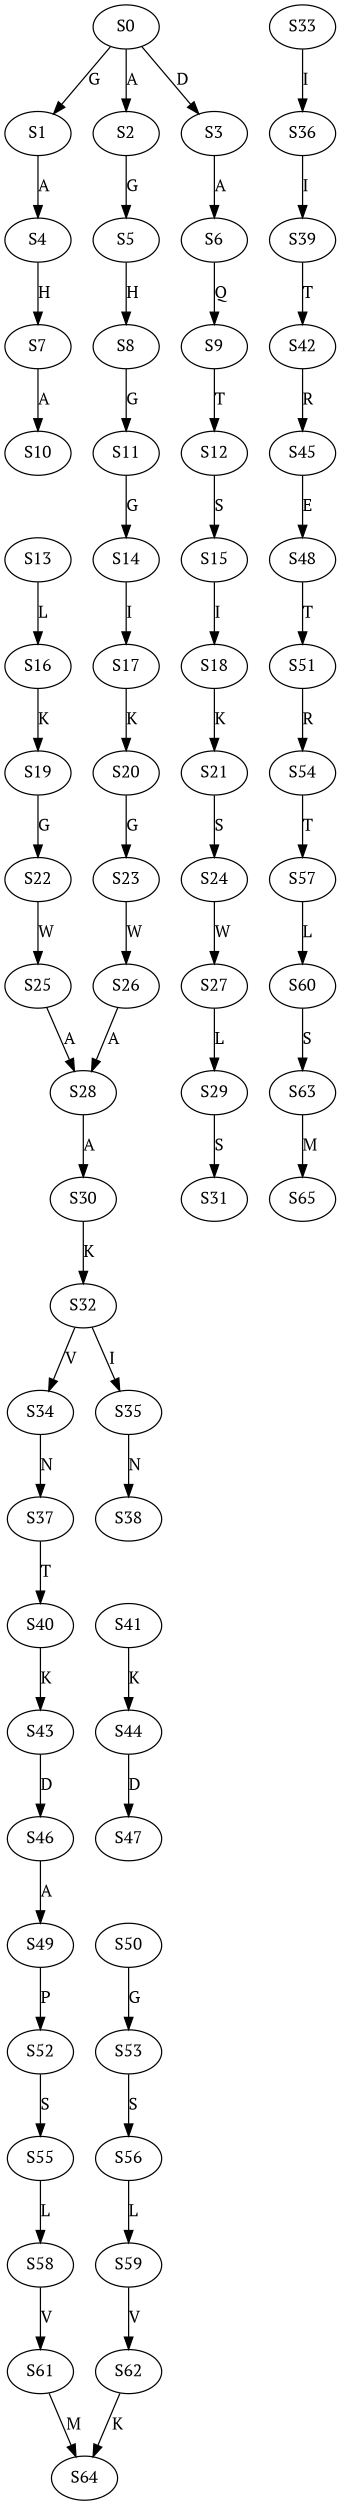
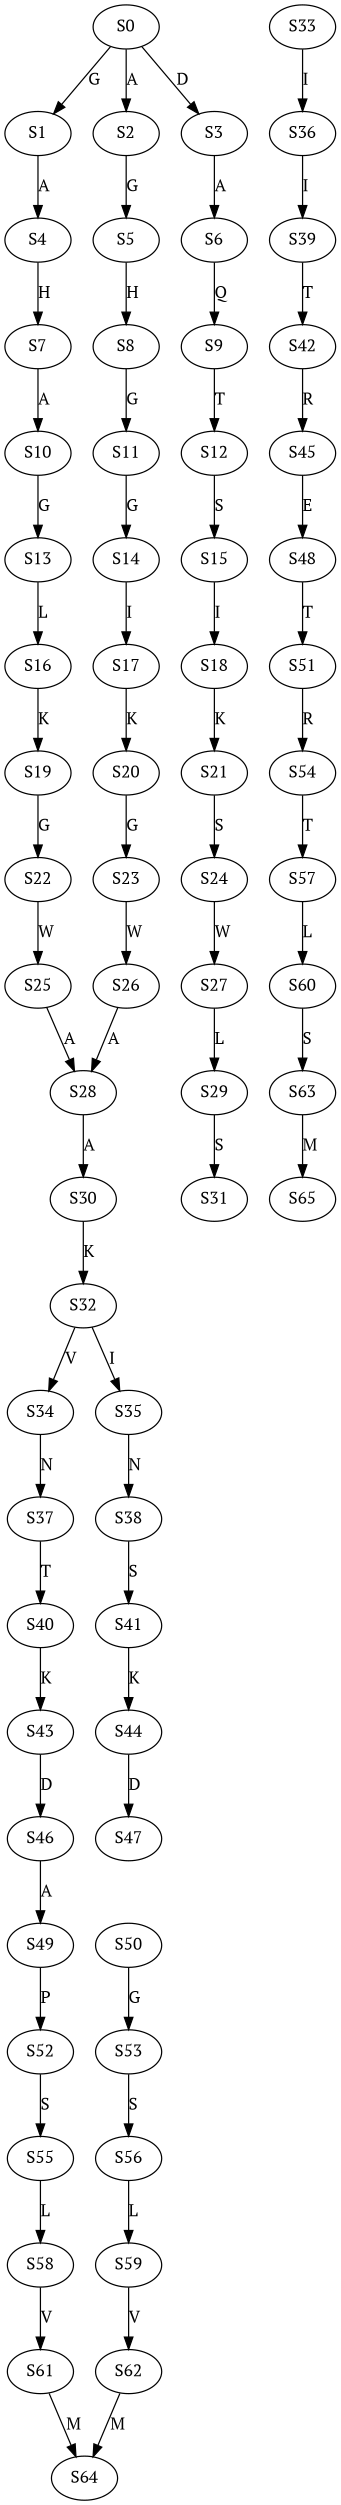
none -> (38, 500)
none -> (129, 1566)
(118, 2425) -> (118, 2425)
